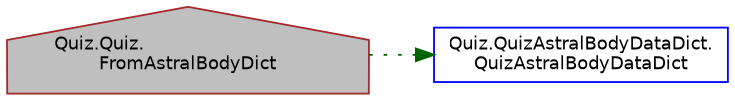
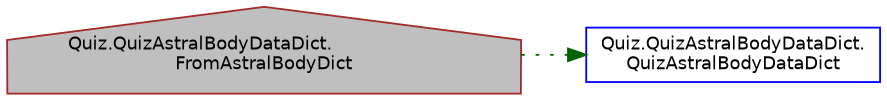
(188, 55) -> (264, 55)
